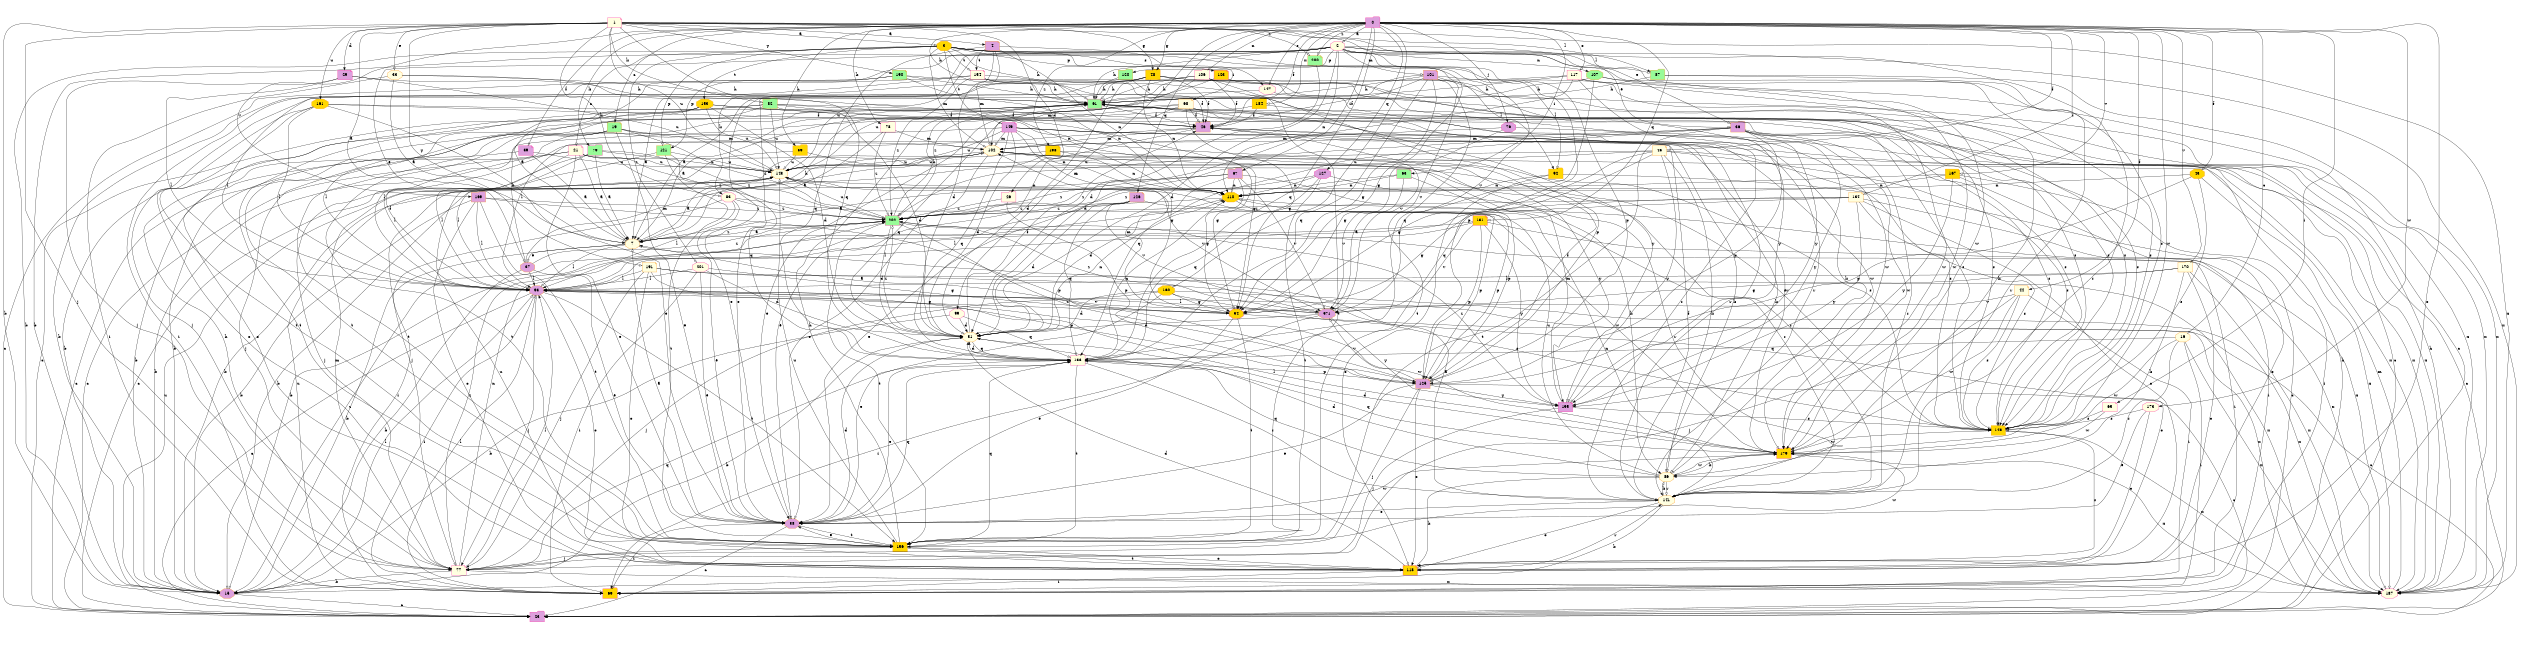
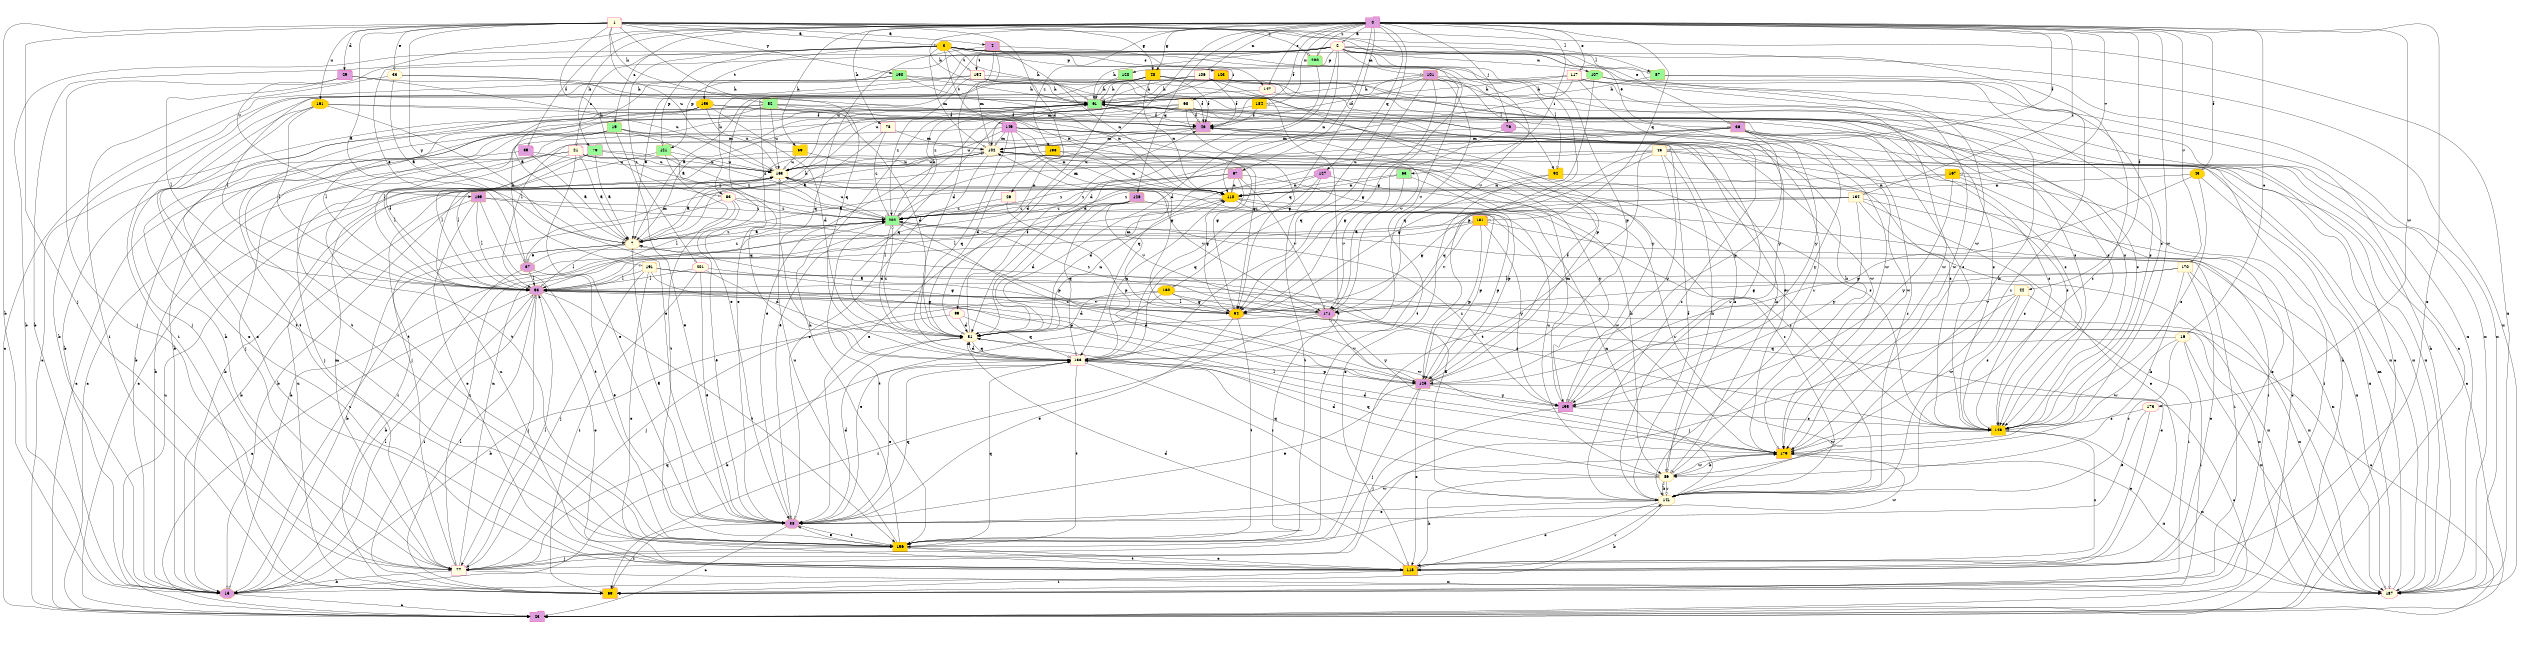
(780, 174) -> (780, 174)
(1327, 314) -> (1327, 314)
(2110, 407) -> none
